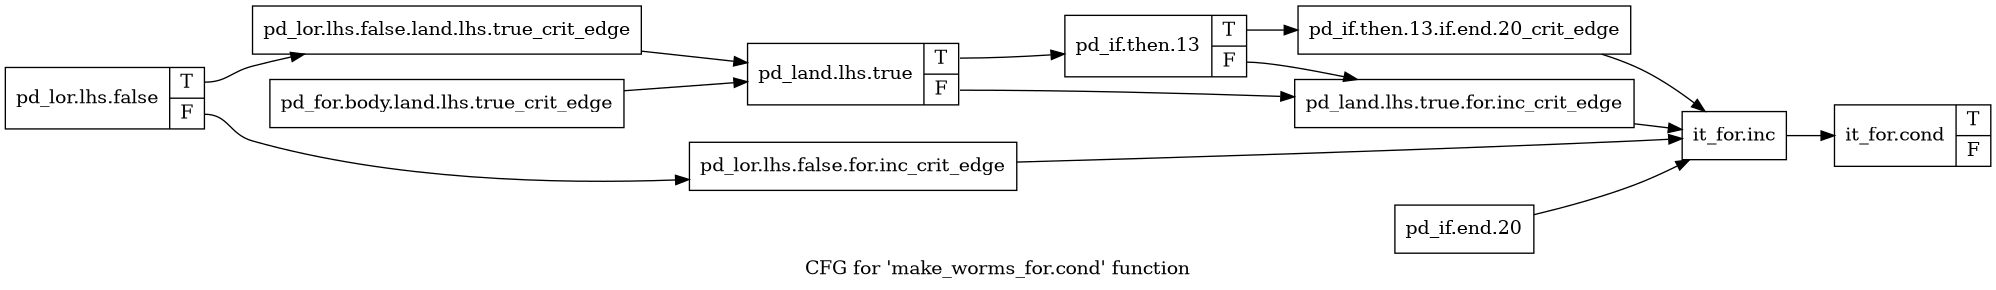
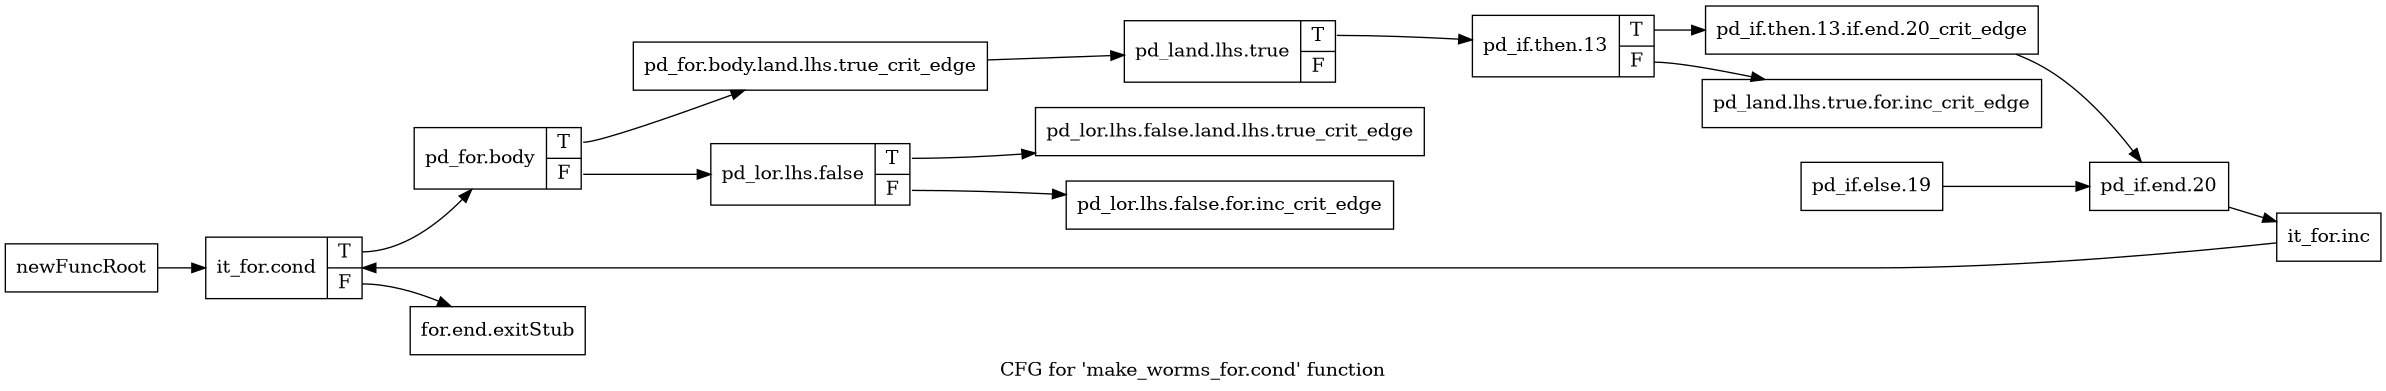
(688, 56) -> none
(1650, 74) -> (2081, 95)
(1120, 92) -> none
(1651, 126) -> none
(1343, 152) -> none
none -> (498, 158)
none -> (1872, 186)
none -> (82, 268)
none -> (498, 331)
